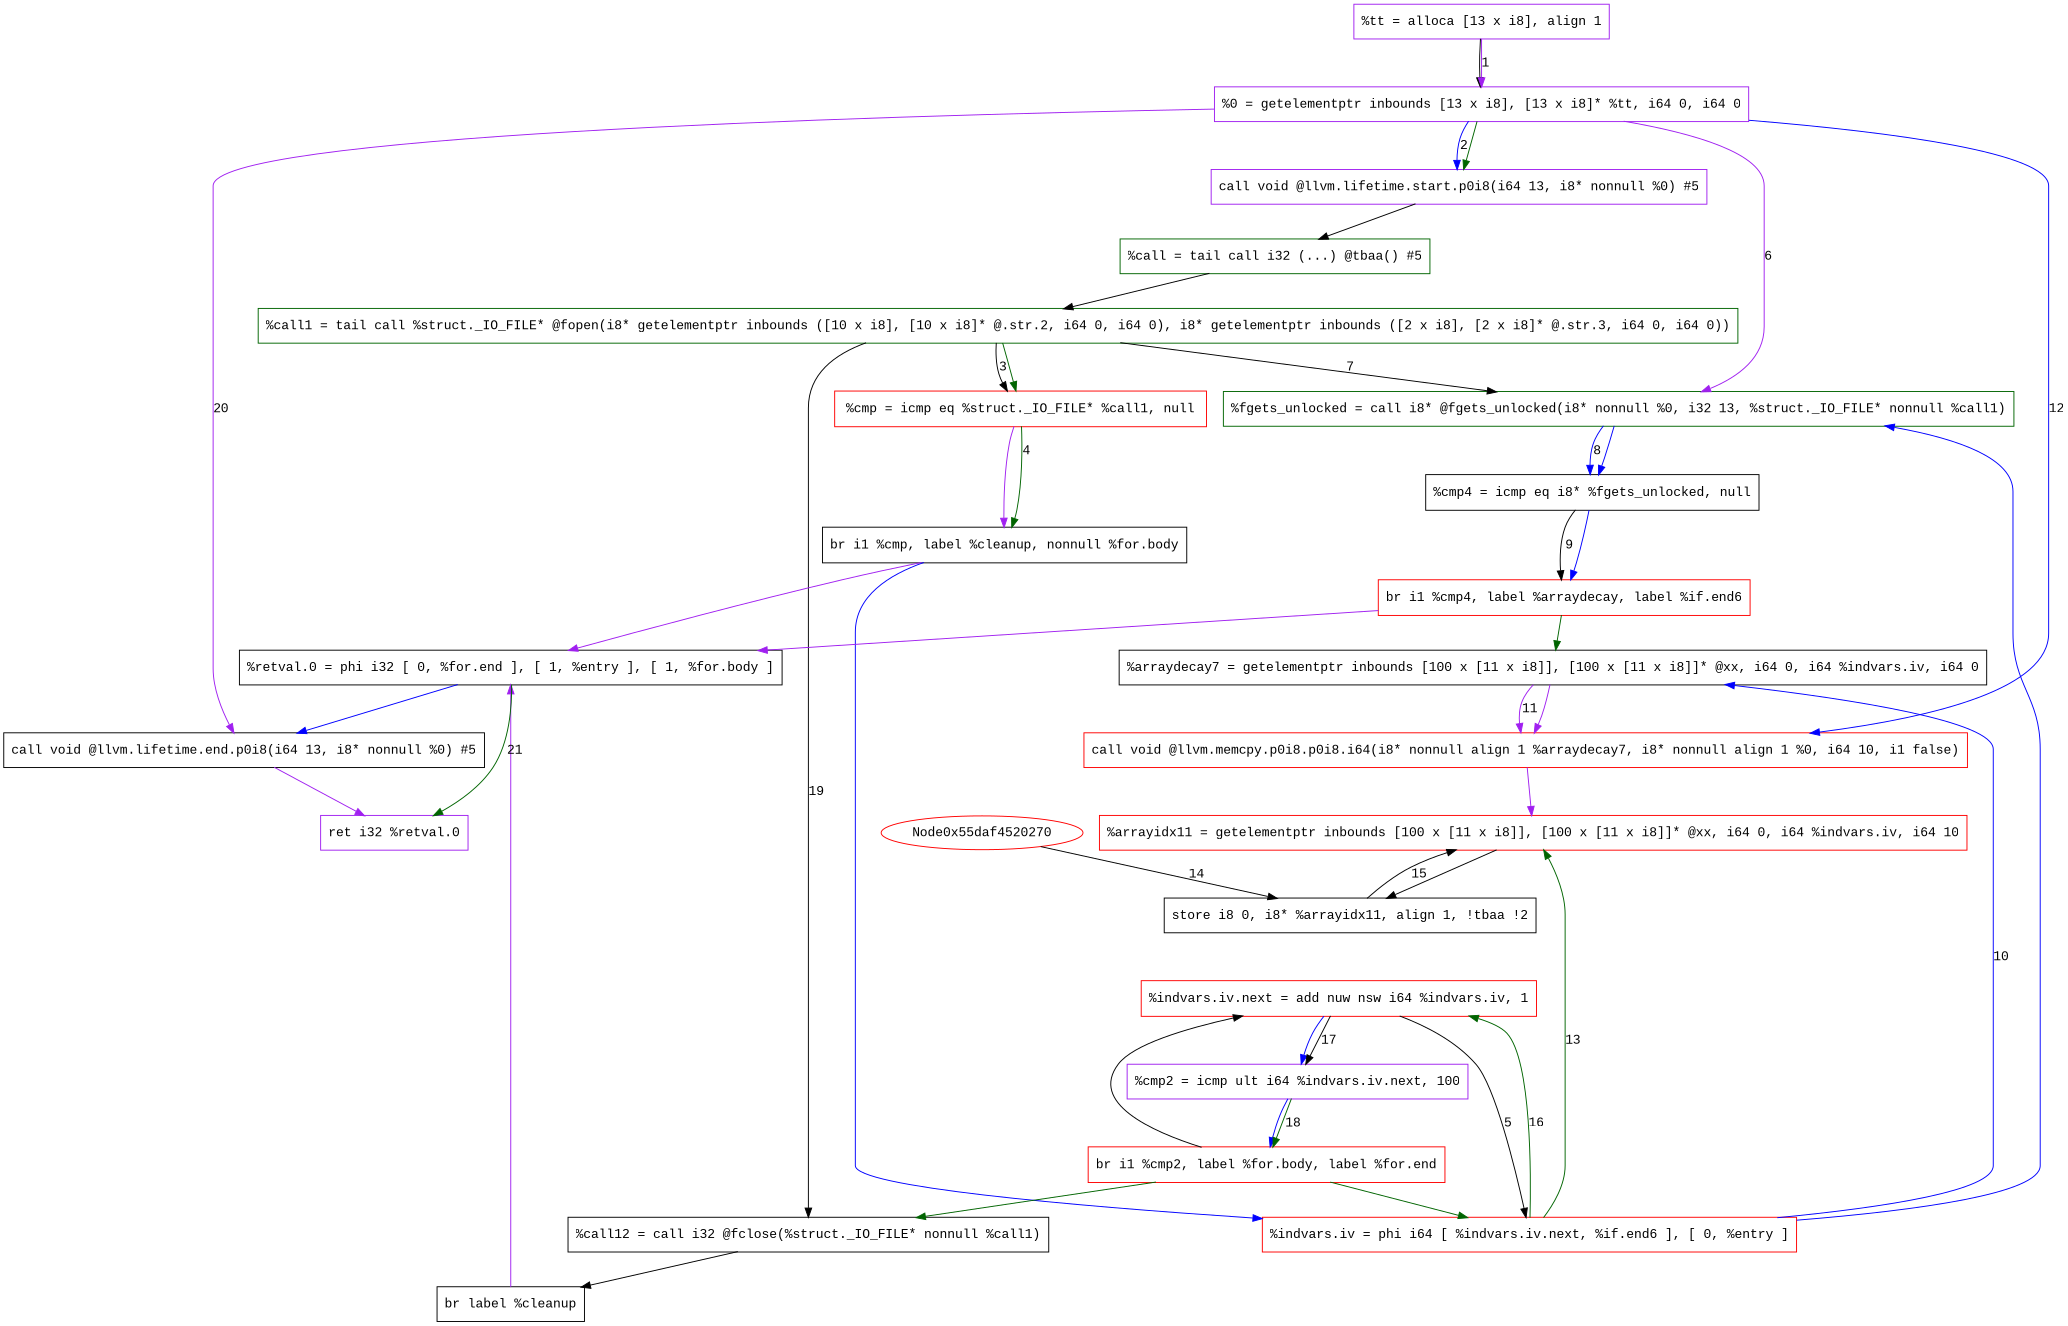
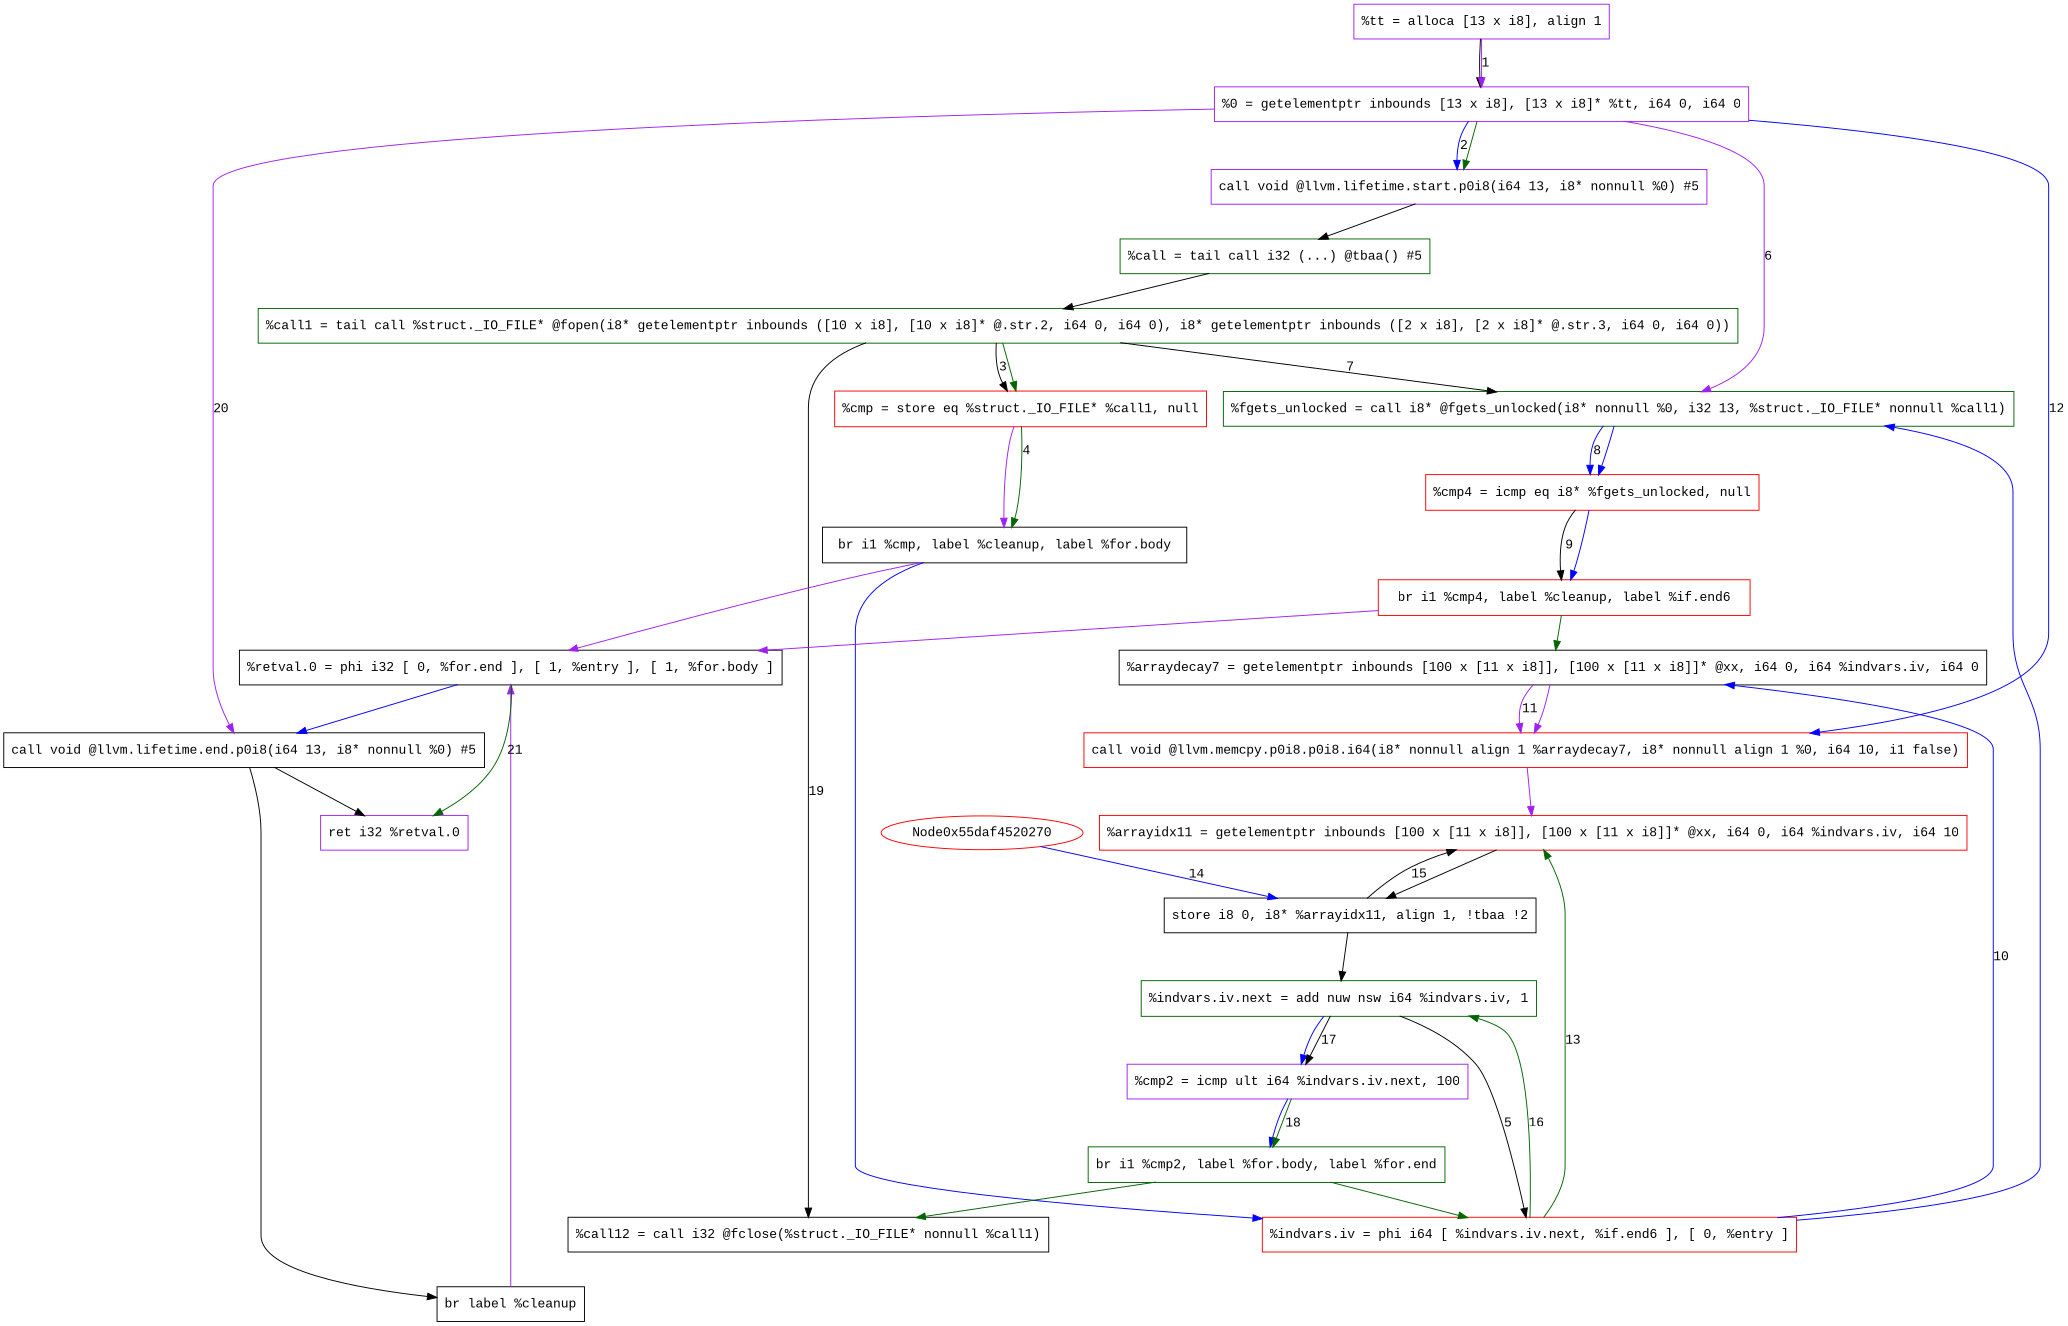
(1021, 409) -> (1021, 409)
(1592, 492) -> (1592, 492)
(1005, 545) -> (1005, 545)
(1564, 598) -> (1564, 598)
(315, 789) -> (315, 789)
(1154, 872) -> (1154, 872)
(1339, 999) -> (1339, 999)
(1116, 1069) -> (1345, 952)
(1267, 1165) -> (1267, 1165)
(664, 1268) -> (261, 1093)
